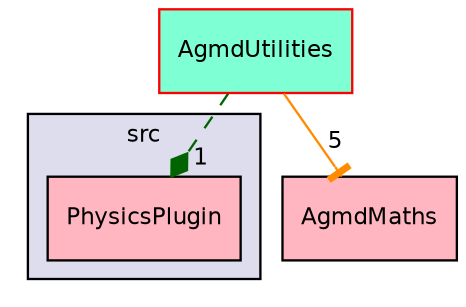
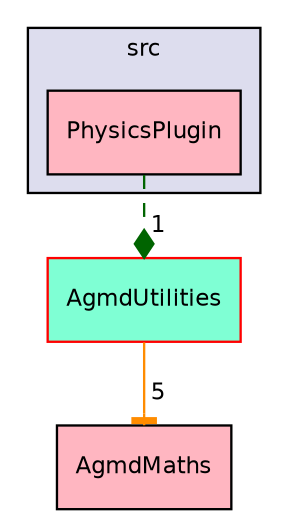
(205, 128) -> (144, 208)
